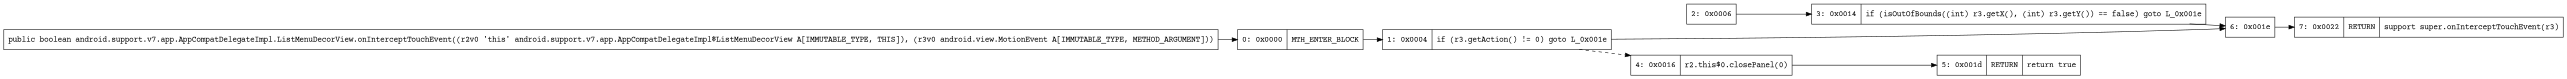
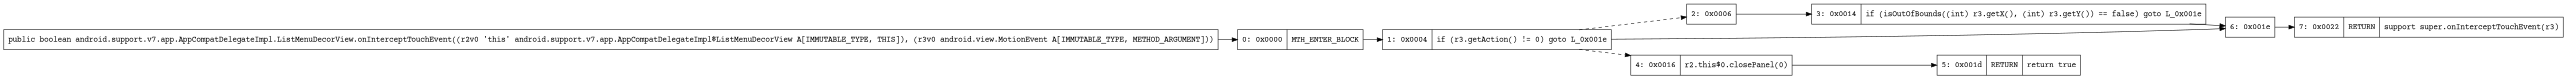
none -> (1630, 24)
